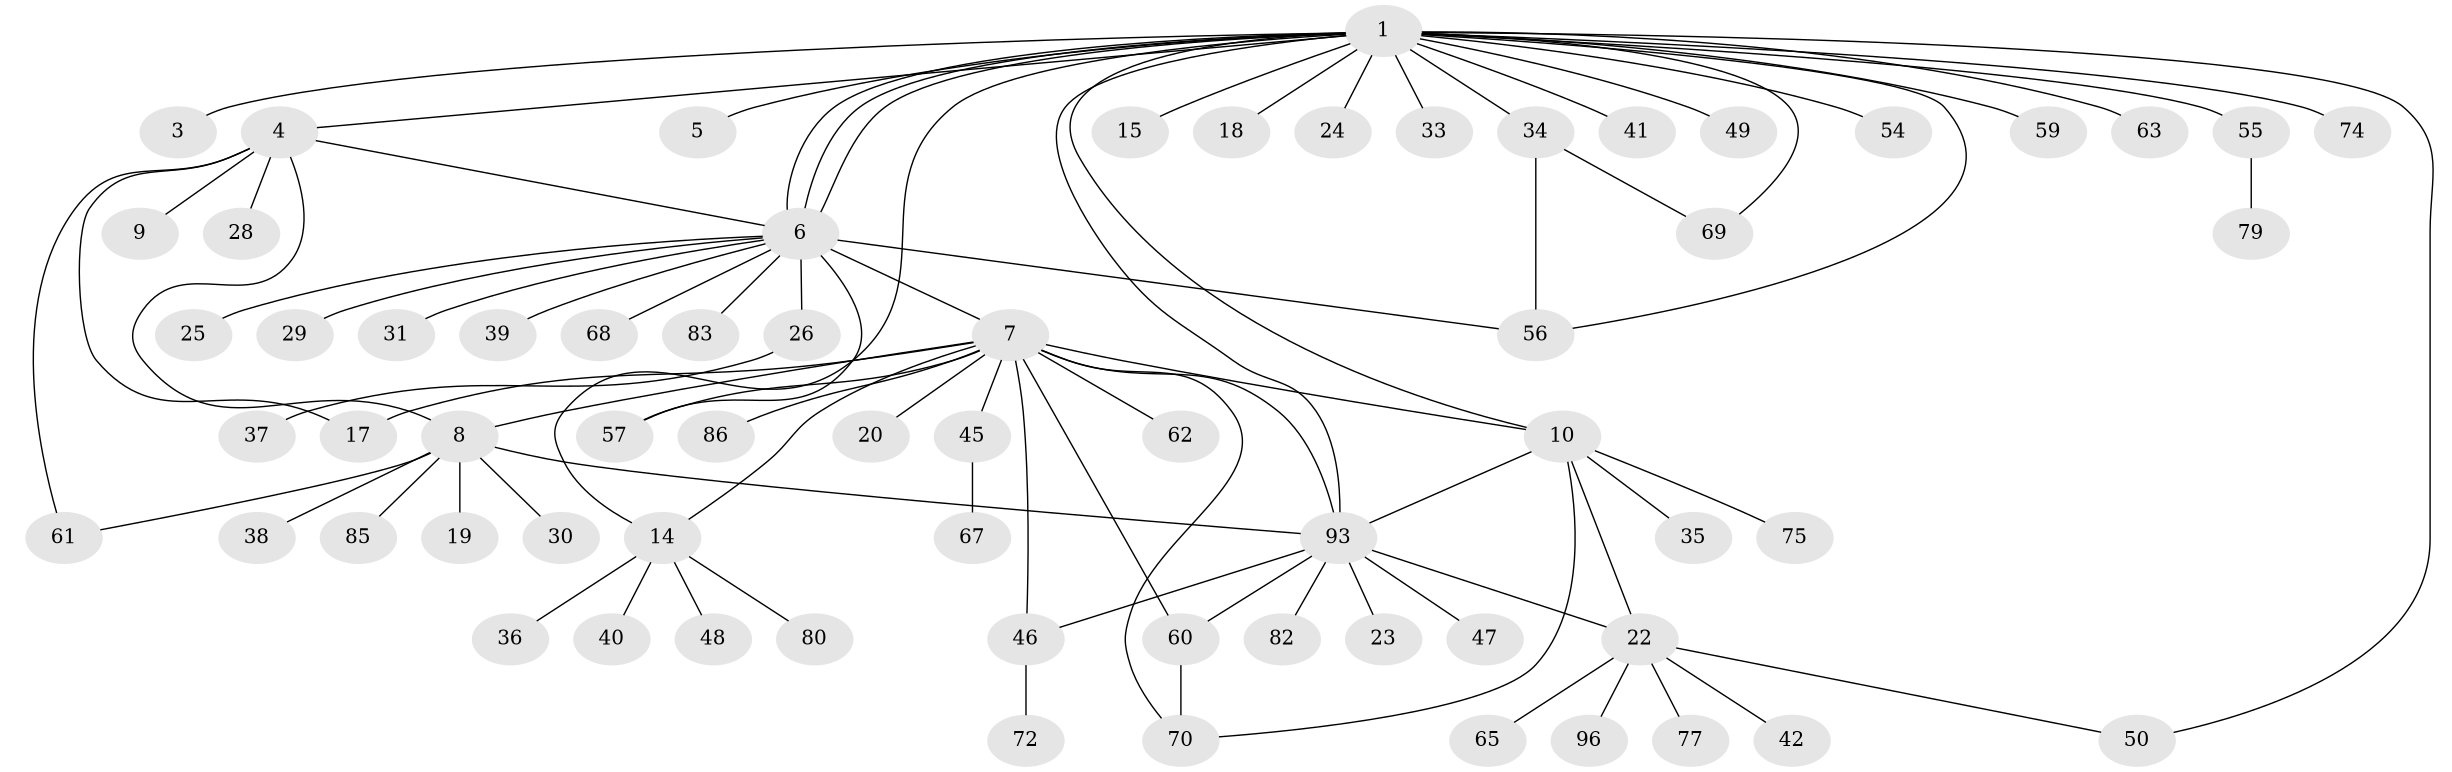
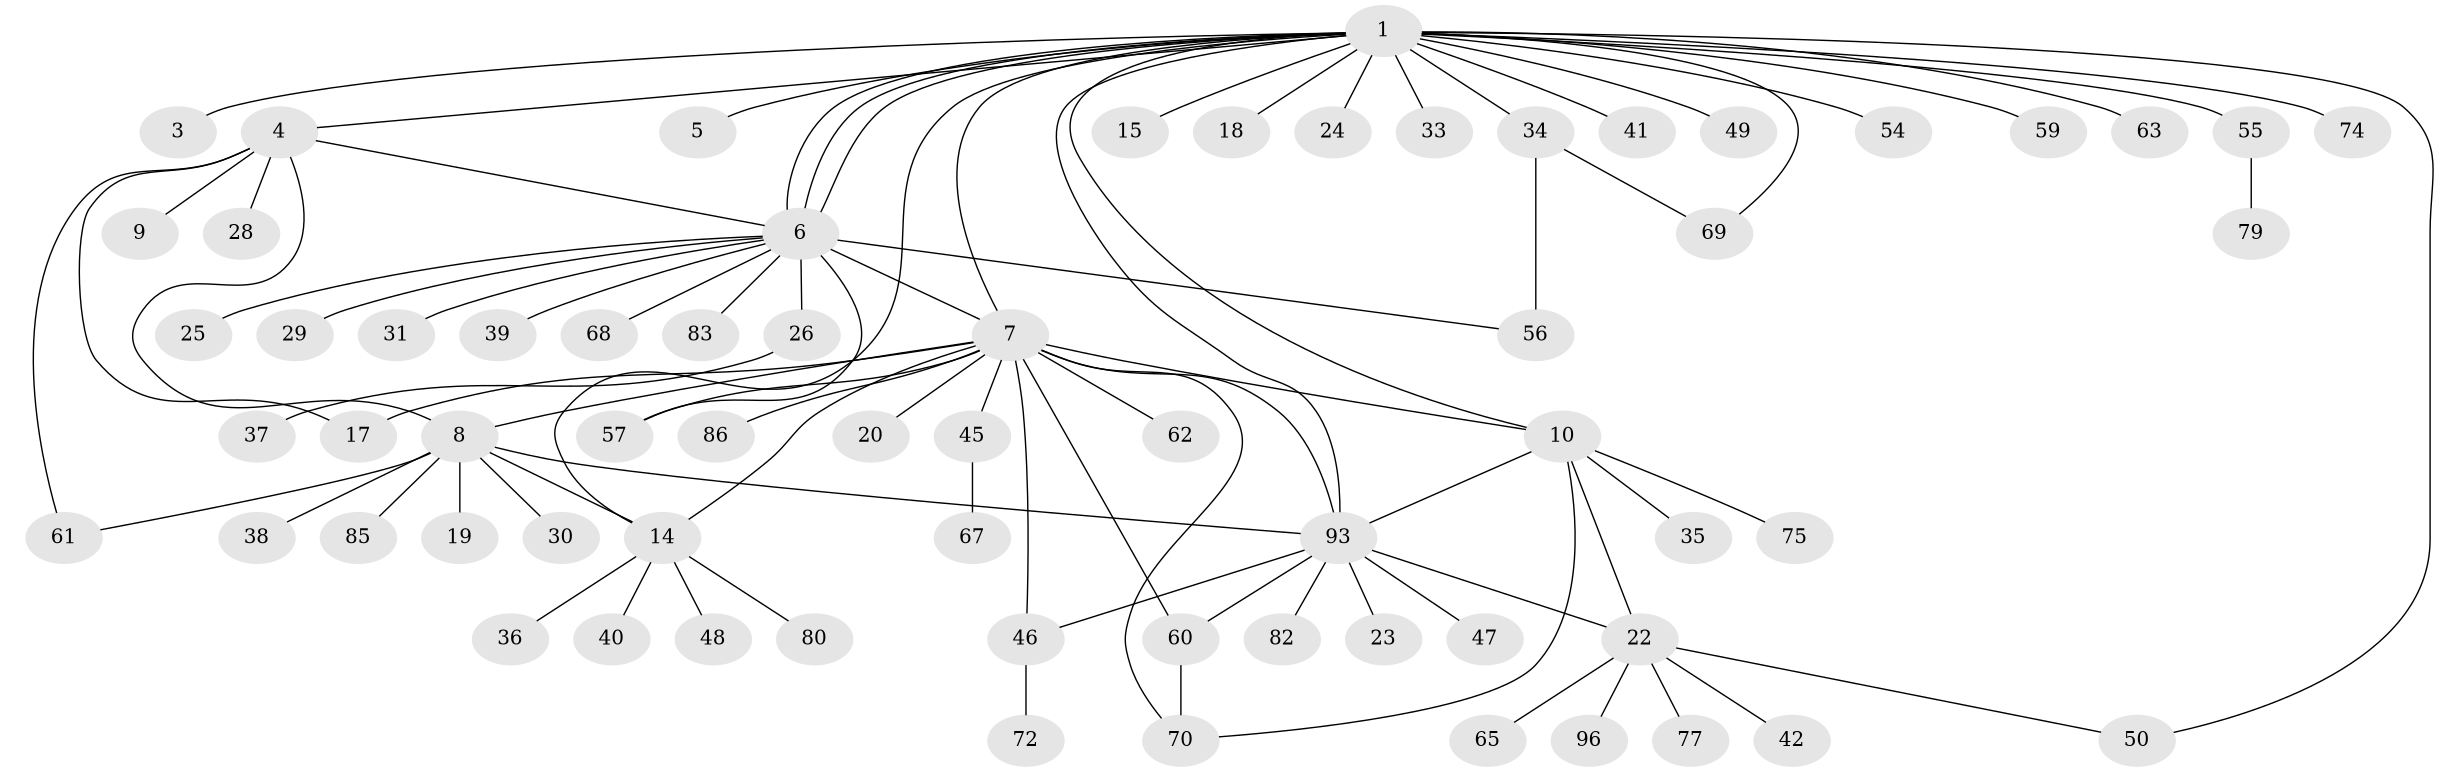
(1949, 118) -> (985, 103)
none -> (561, 487)
